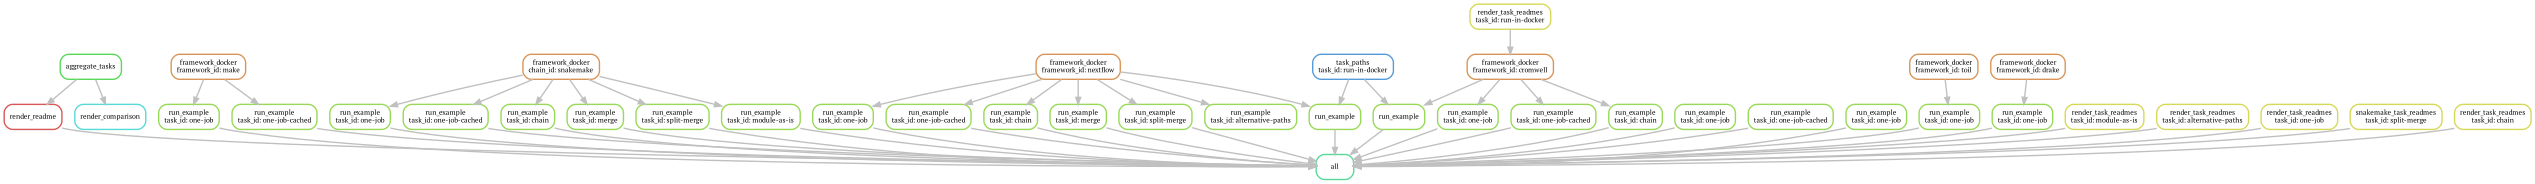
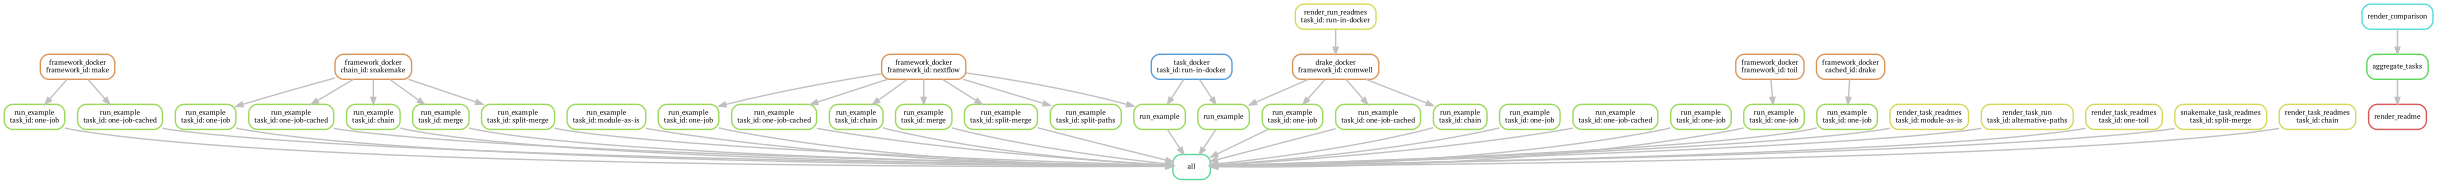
(1510, 17) -> (1336, 17)
(1353, 67) -> (1192, 67)
(1510, 67) -> (1336, 67)
(2028, 67) -> (1851, 67)
(99, 89) -> (2397, 38)
(657, 90) -> none
(1251, 117) -> (1086, 117)
(2203, 117) -> (2027, 117)
(2299, 117) -> (2124, 117)
(685, 156) -> none
